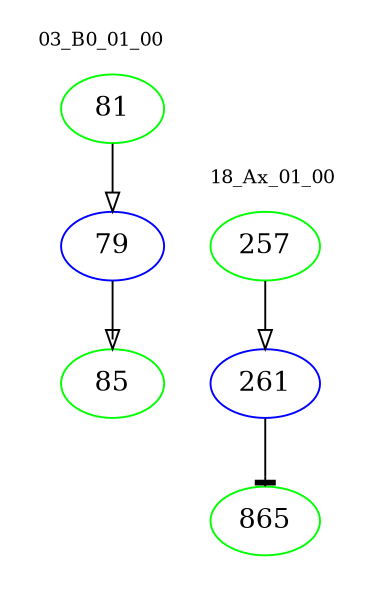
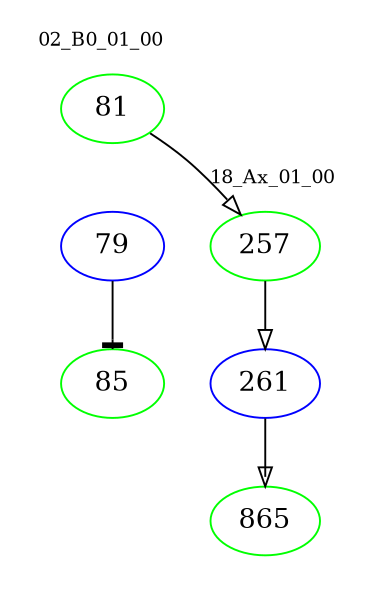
(101, 41) -> (101, 41)
(113, 168) -> (208, 179)
(113, 310) -> (113, 310)
(265, 448) -> (265, 448)
